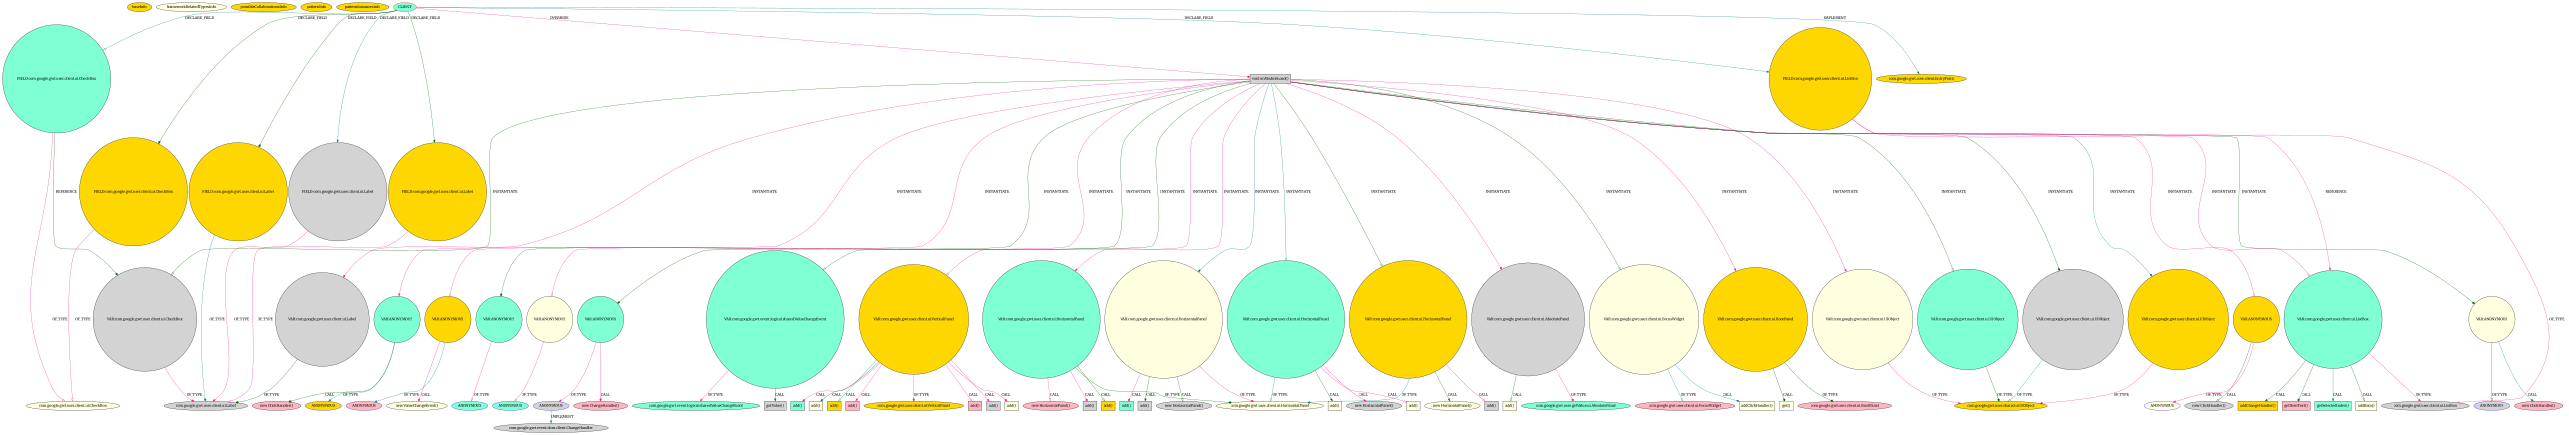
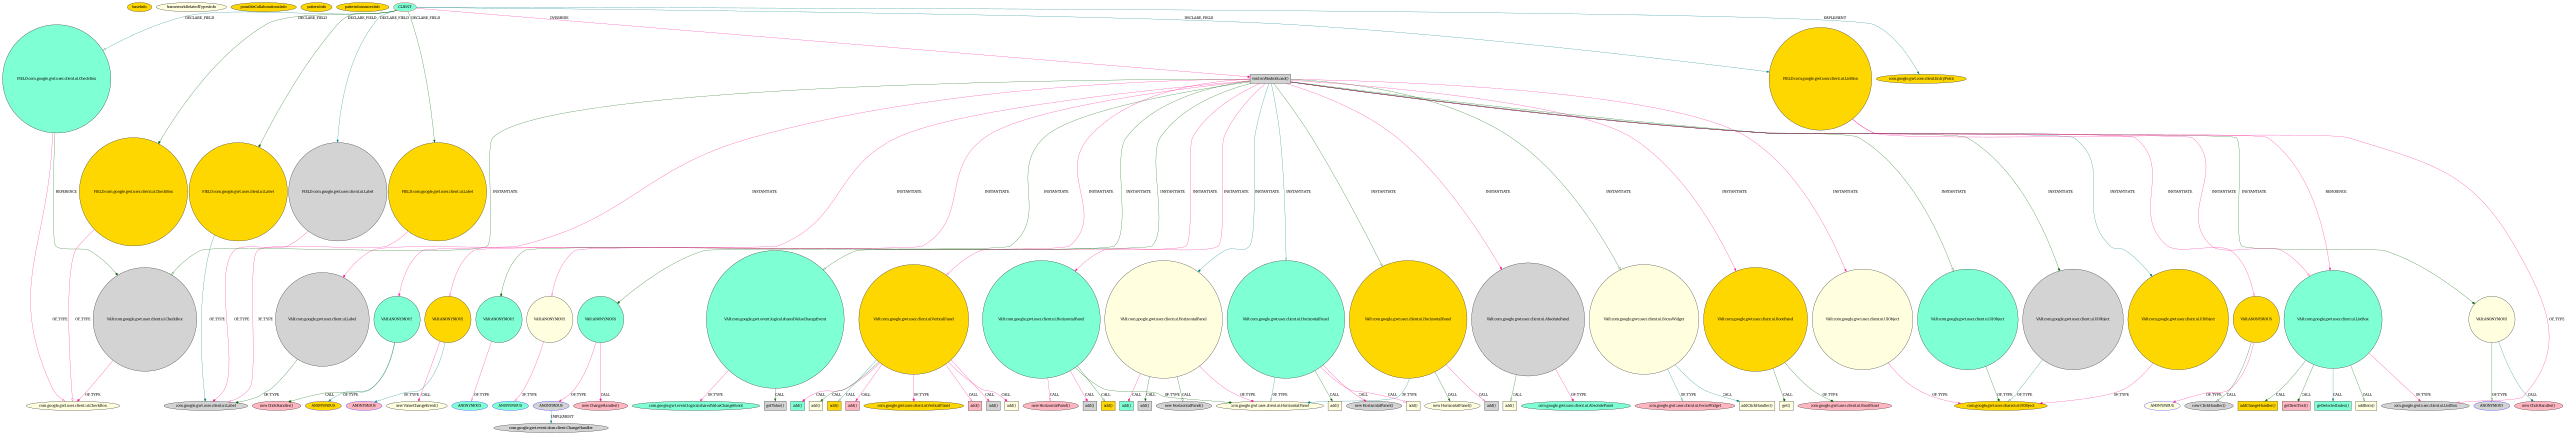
(176, 385) -> (97, 380)
(1576, 406) -> (1576, 406)
(1786, 406) -> (1786, 406)
